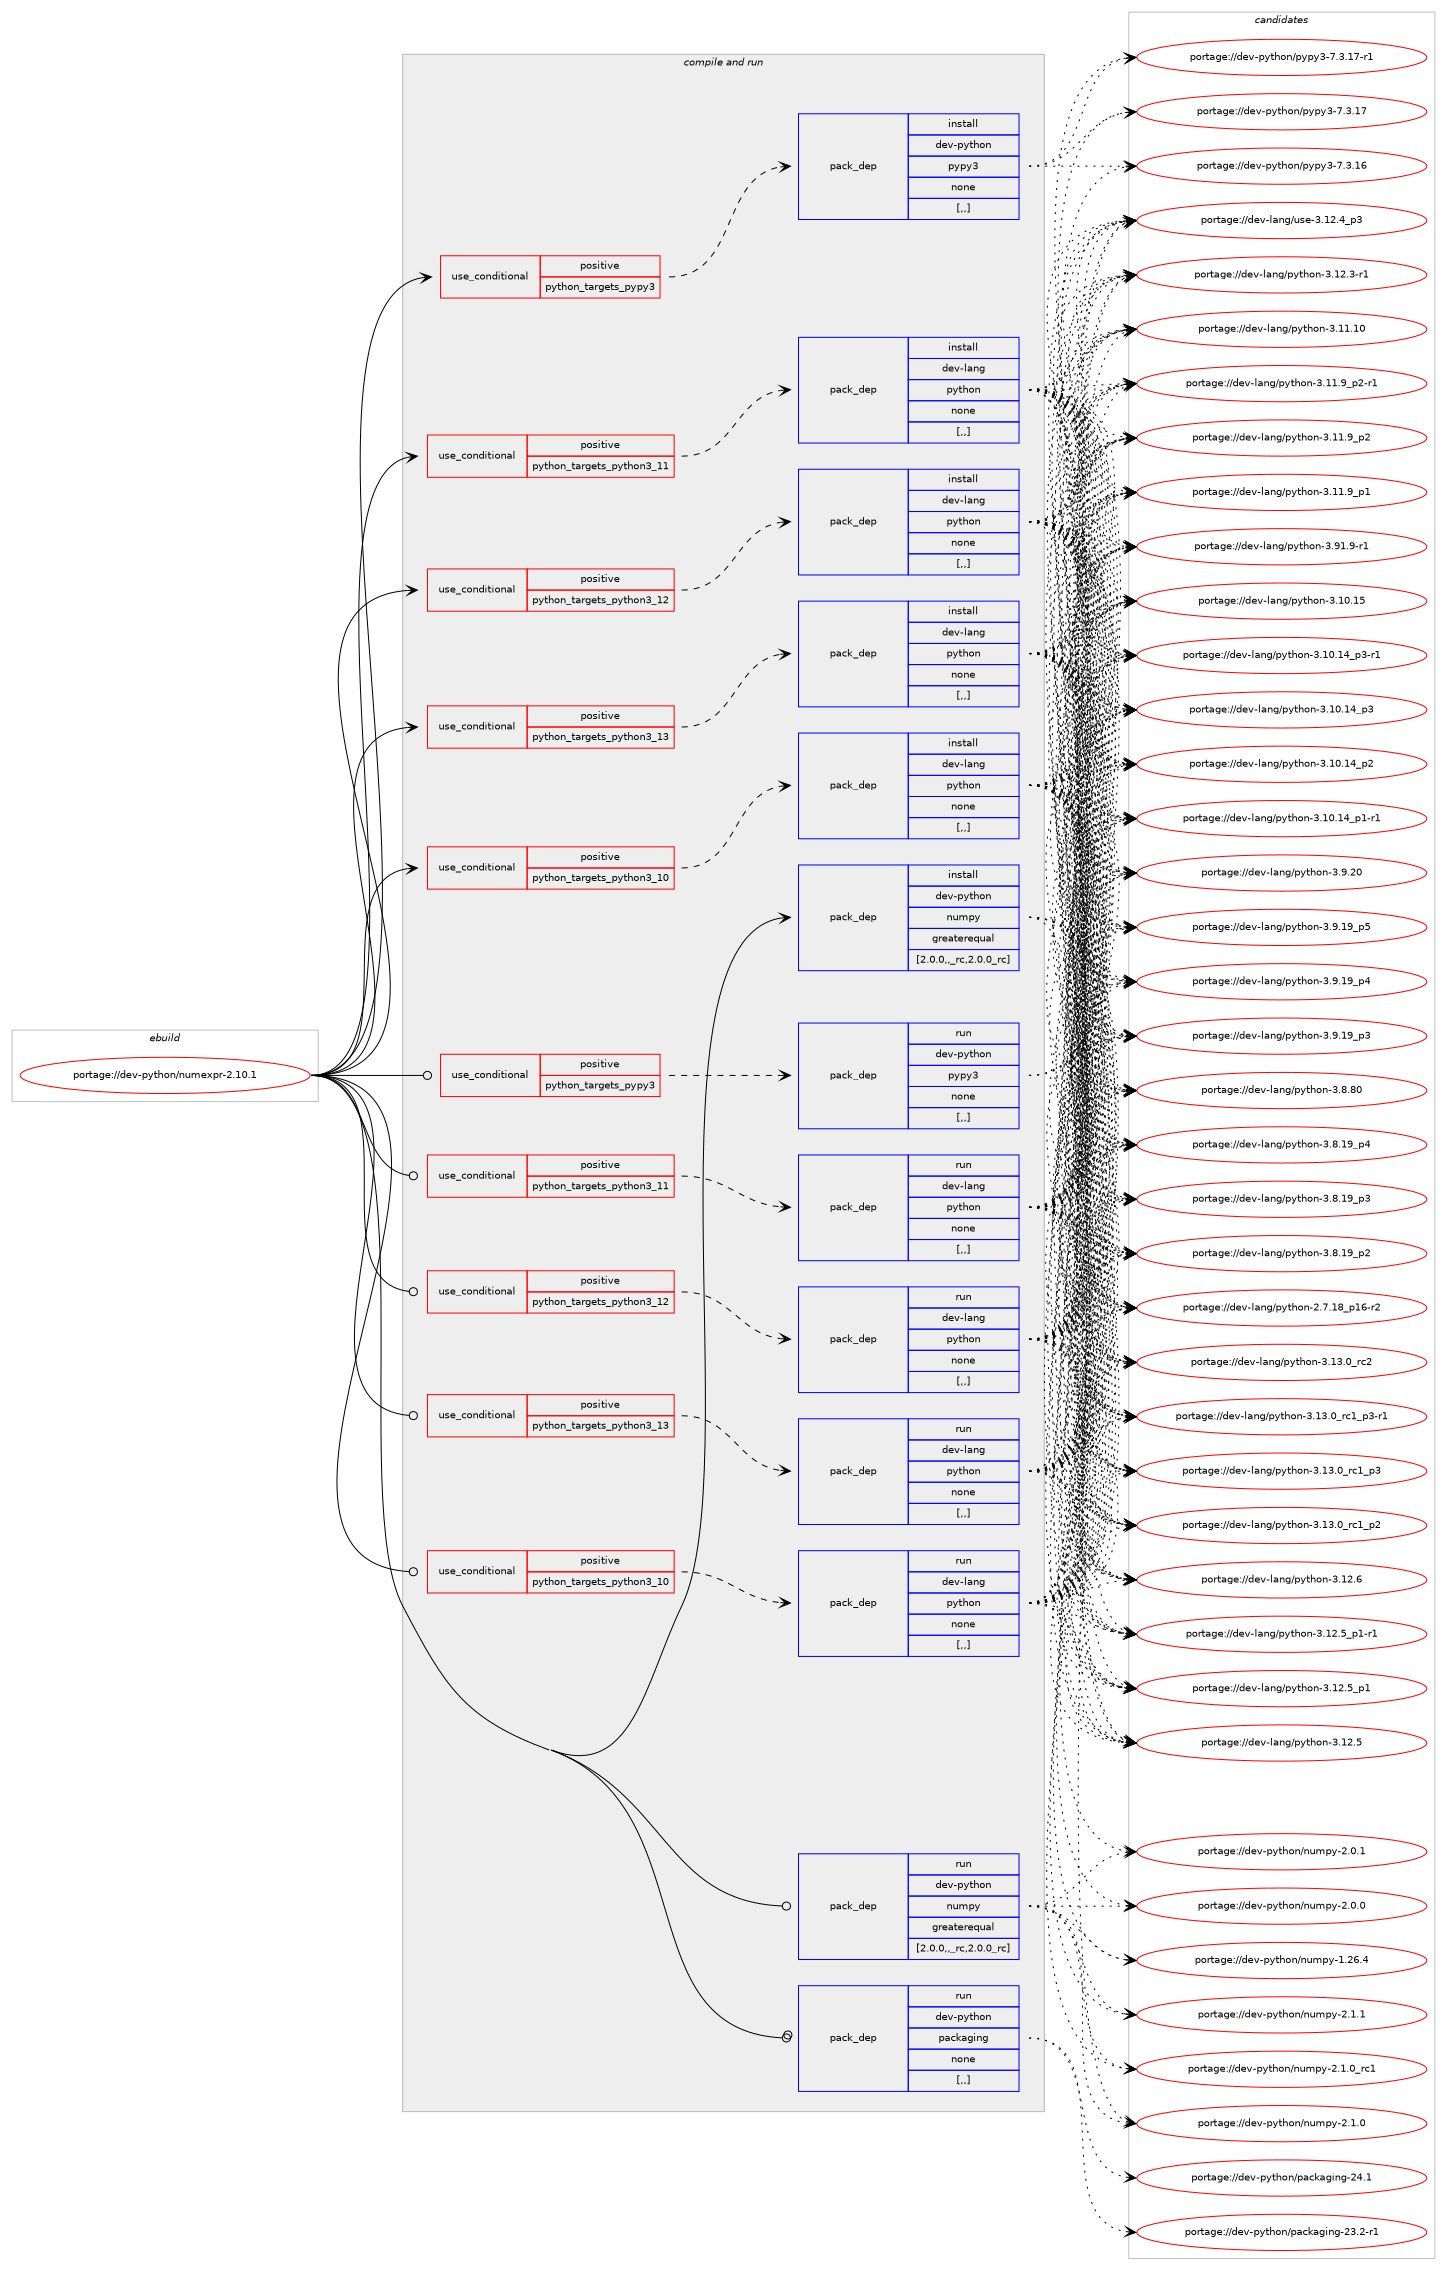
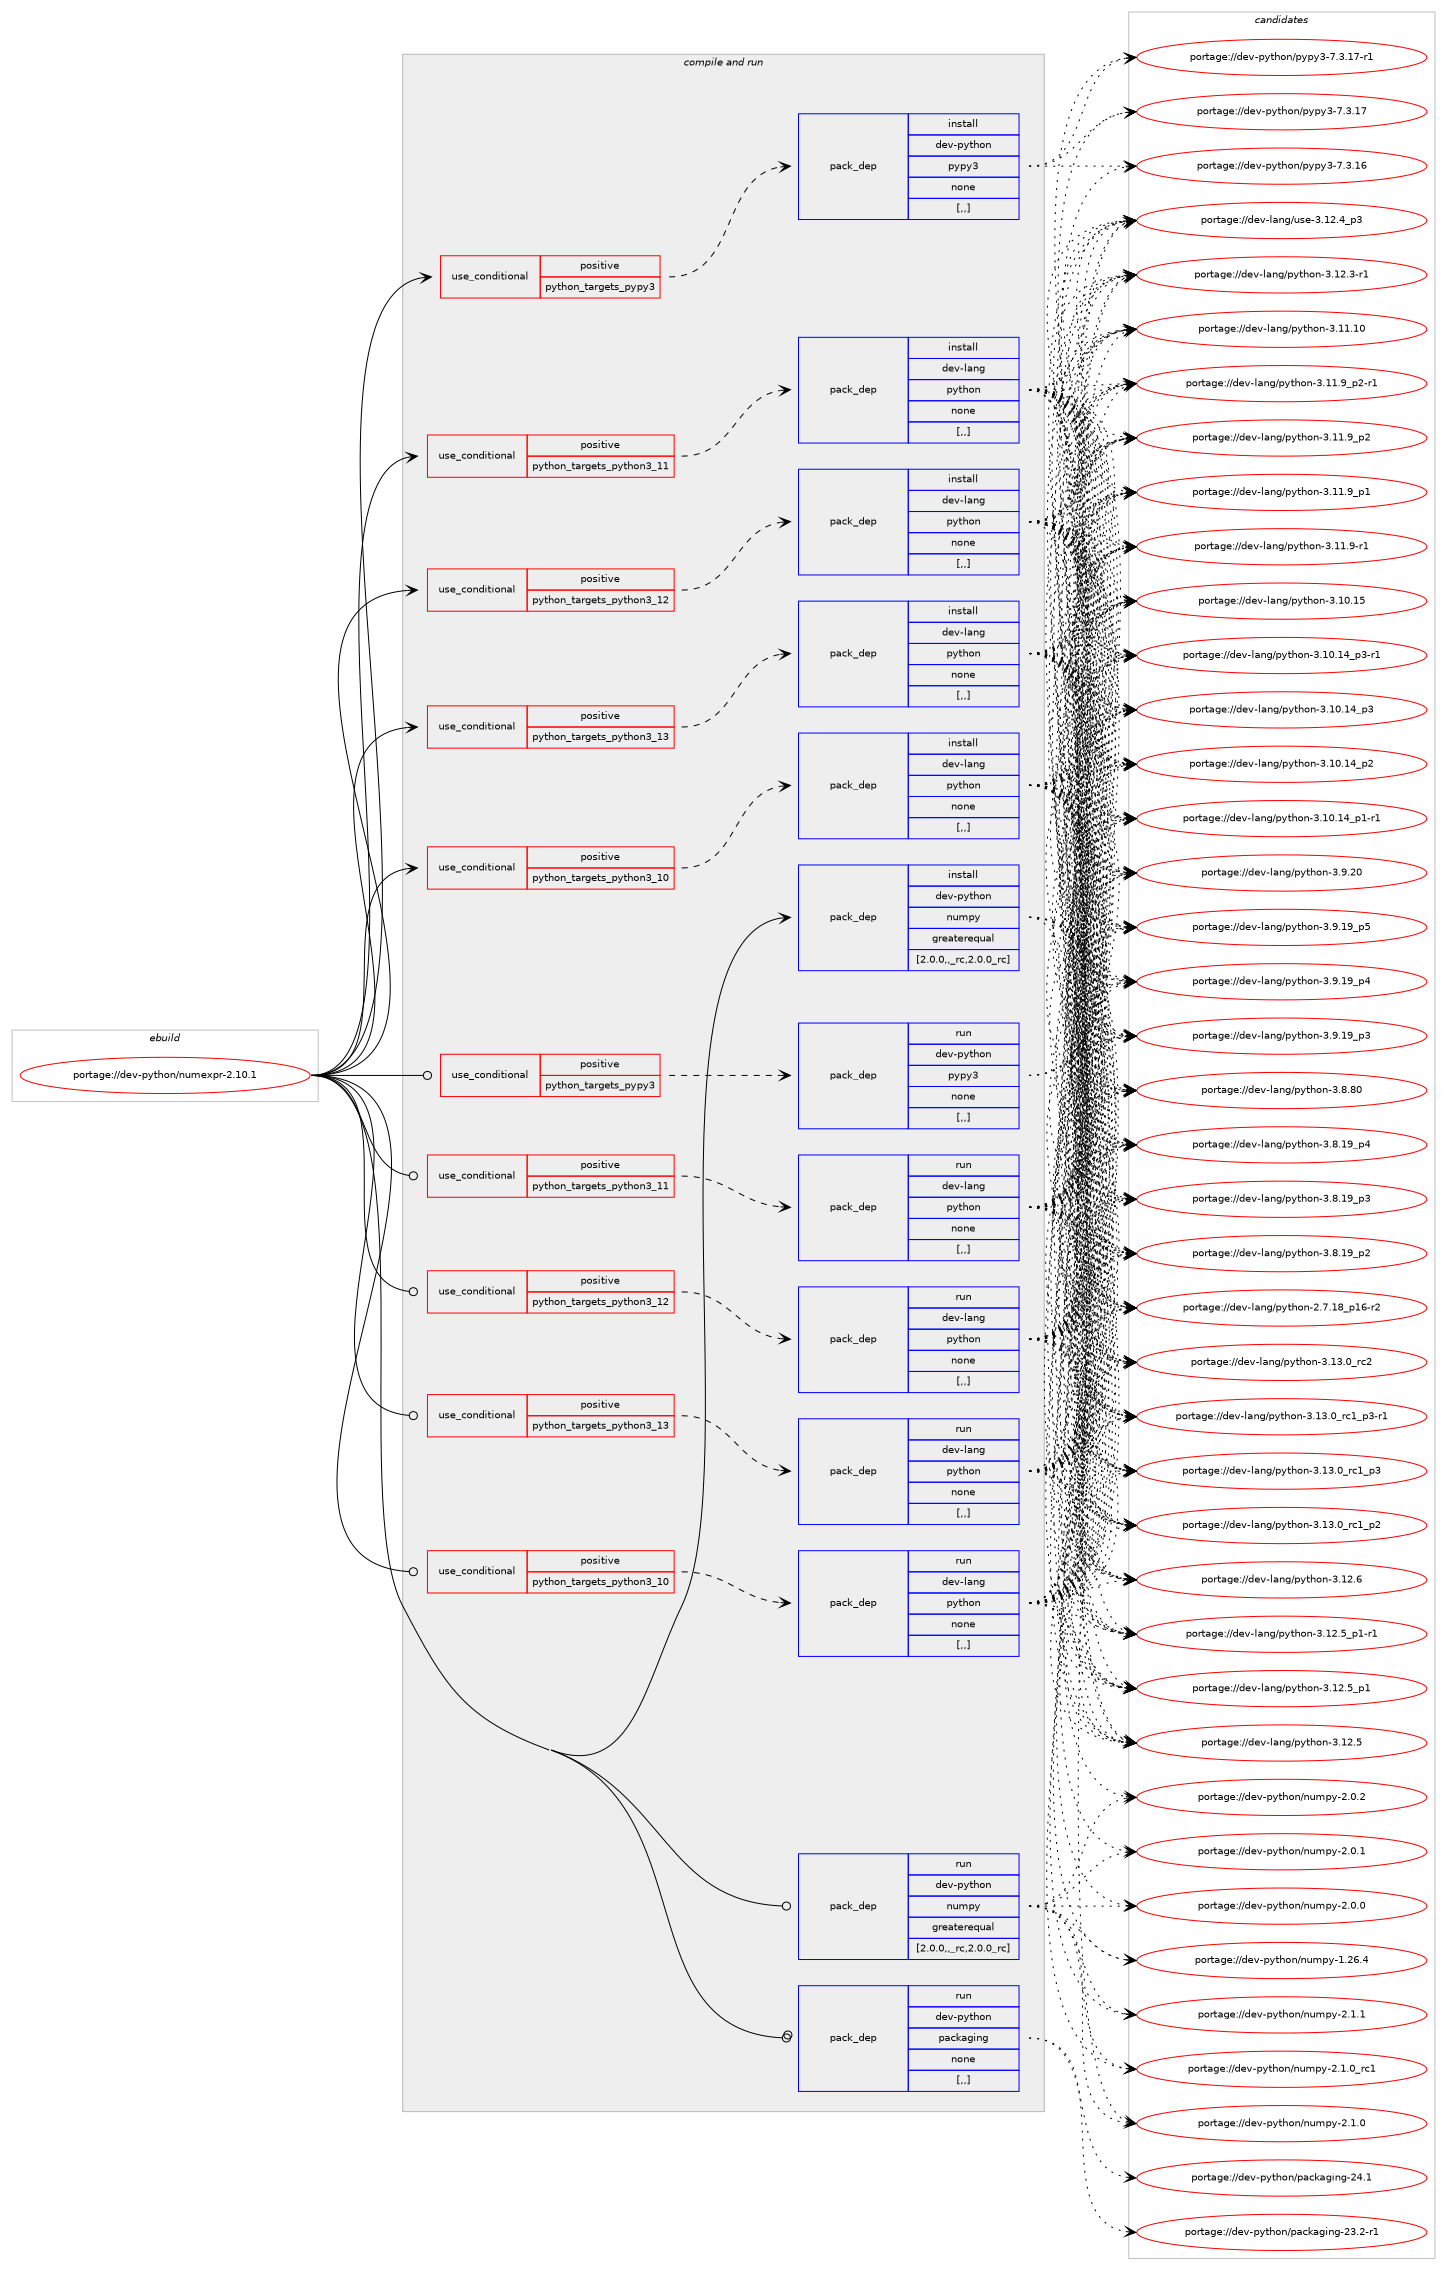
(1282, 547) -> (1282, 547)
none -> (1282, 1797)
